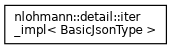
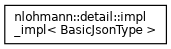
(86, 25) -> (86, 25)
